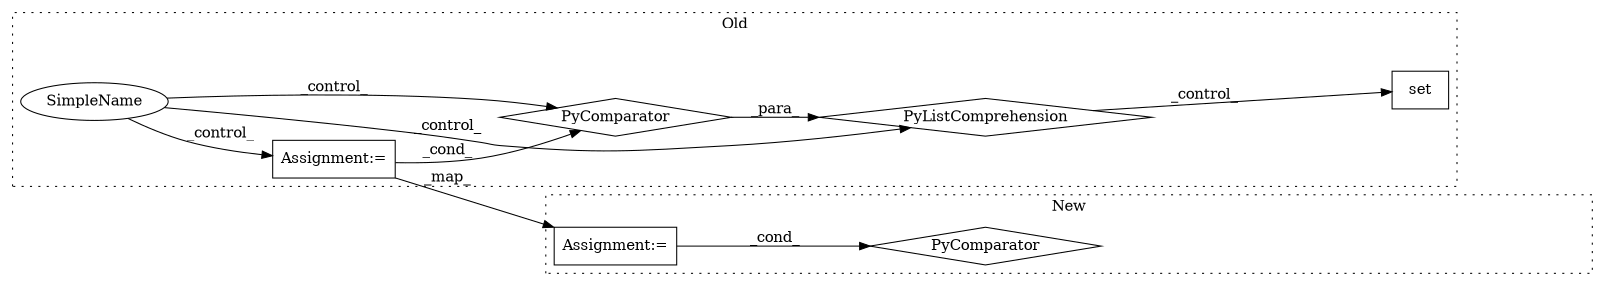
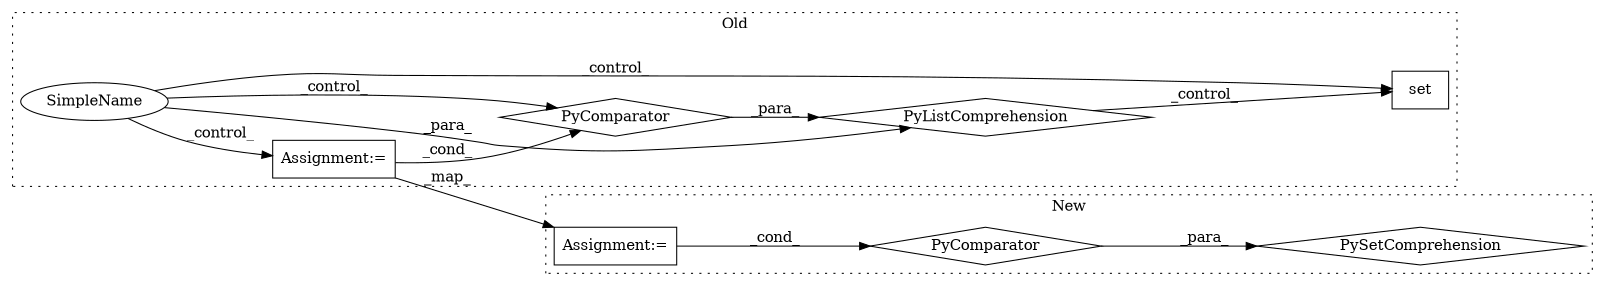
none -> (767, 76)
(448, 126) -> (448, 126)
none -> (1420, 246)
